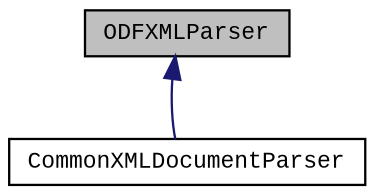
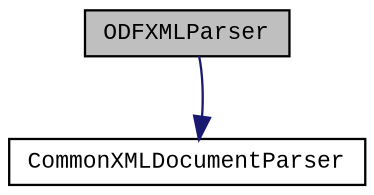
(172, 109) -> (202, 86)
